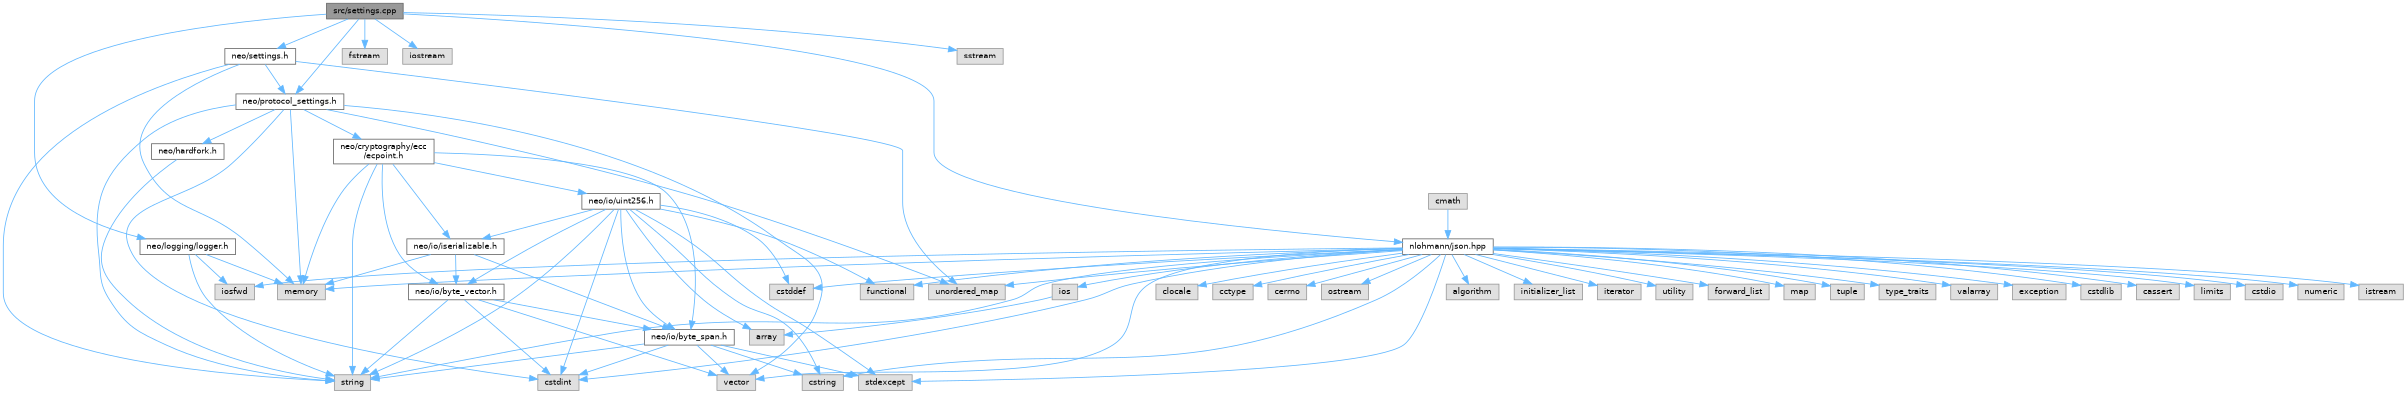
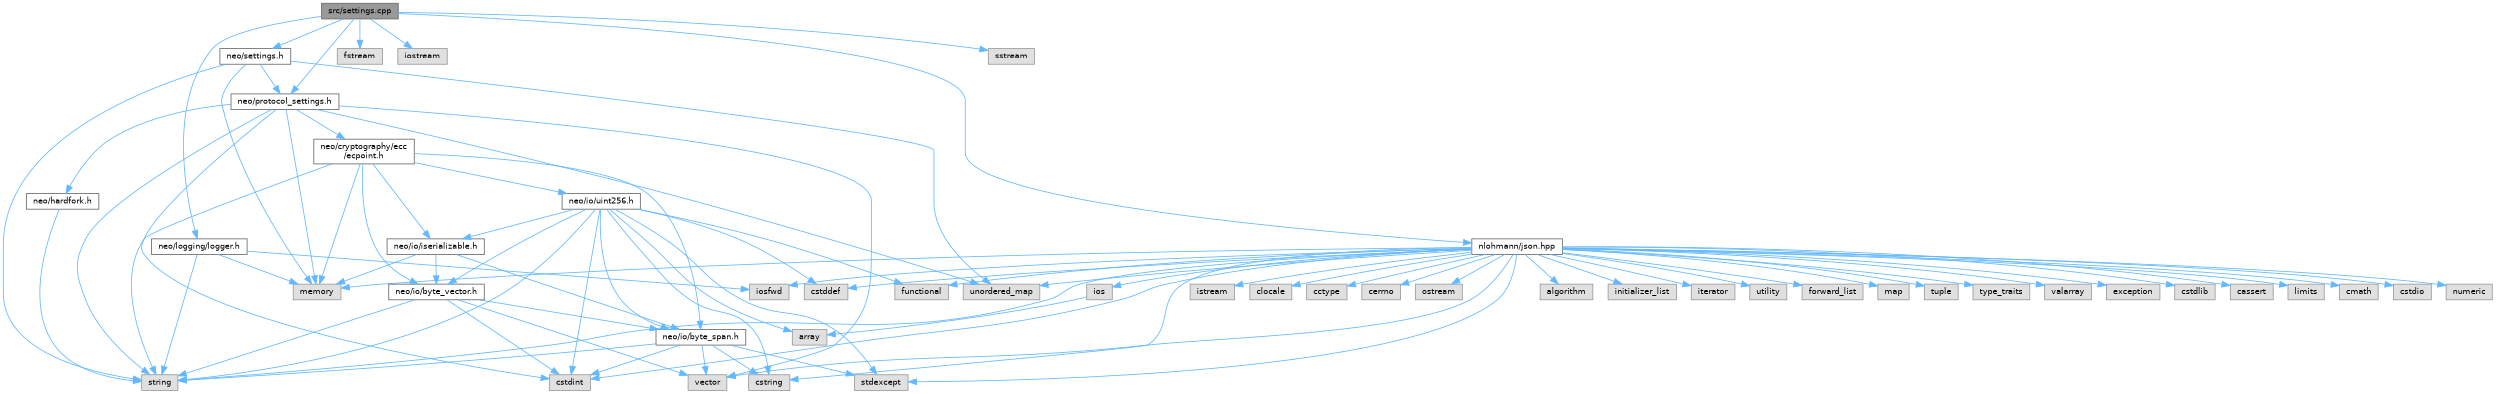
(1448, 220) -> (1947, 259)
